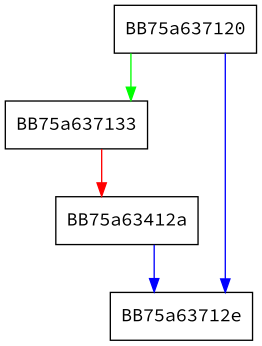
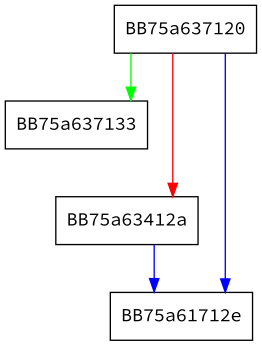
(102, 166) -> (173, 118)
(181, 316) -> (181, 316)
